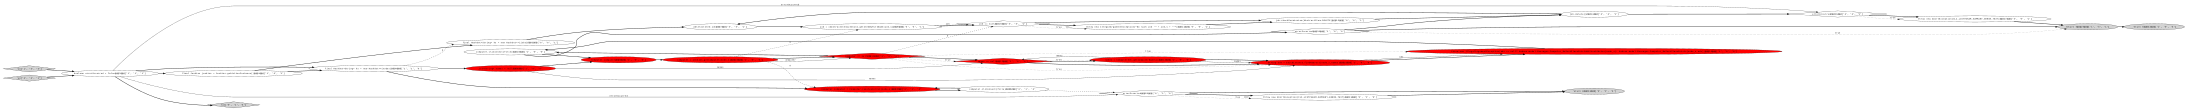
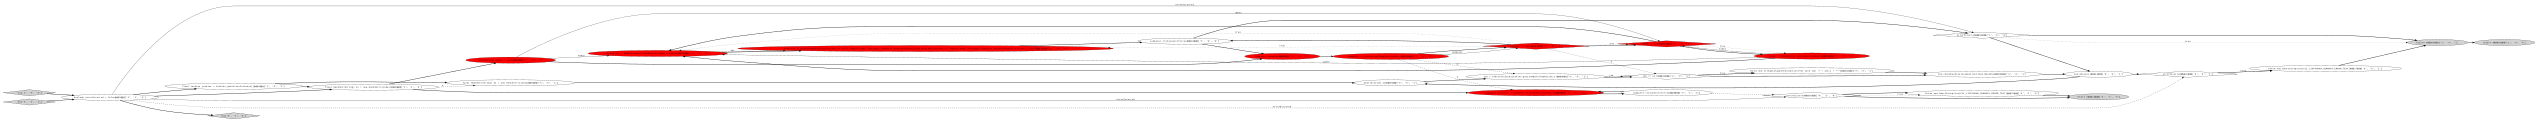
(955, 6) -> (1159, 108)
none -> (1026, 6)
